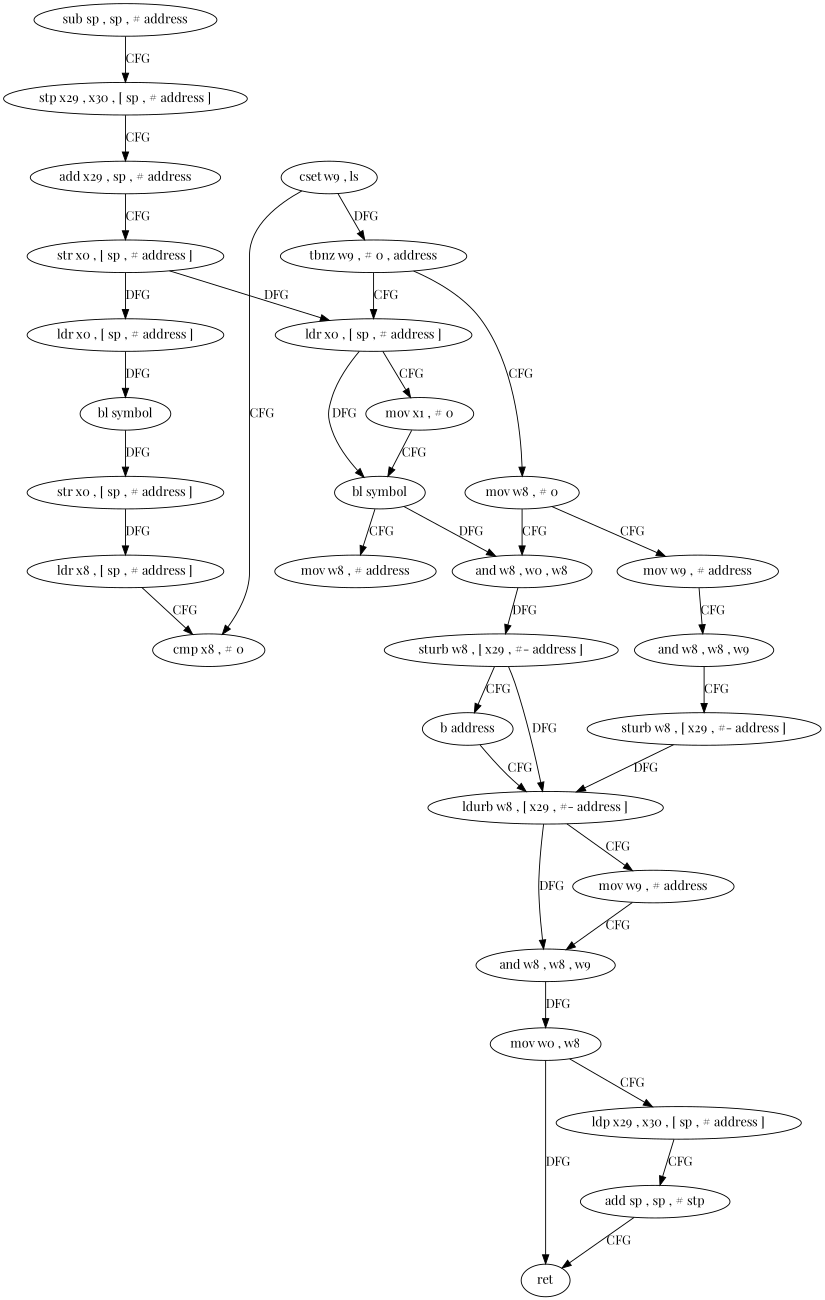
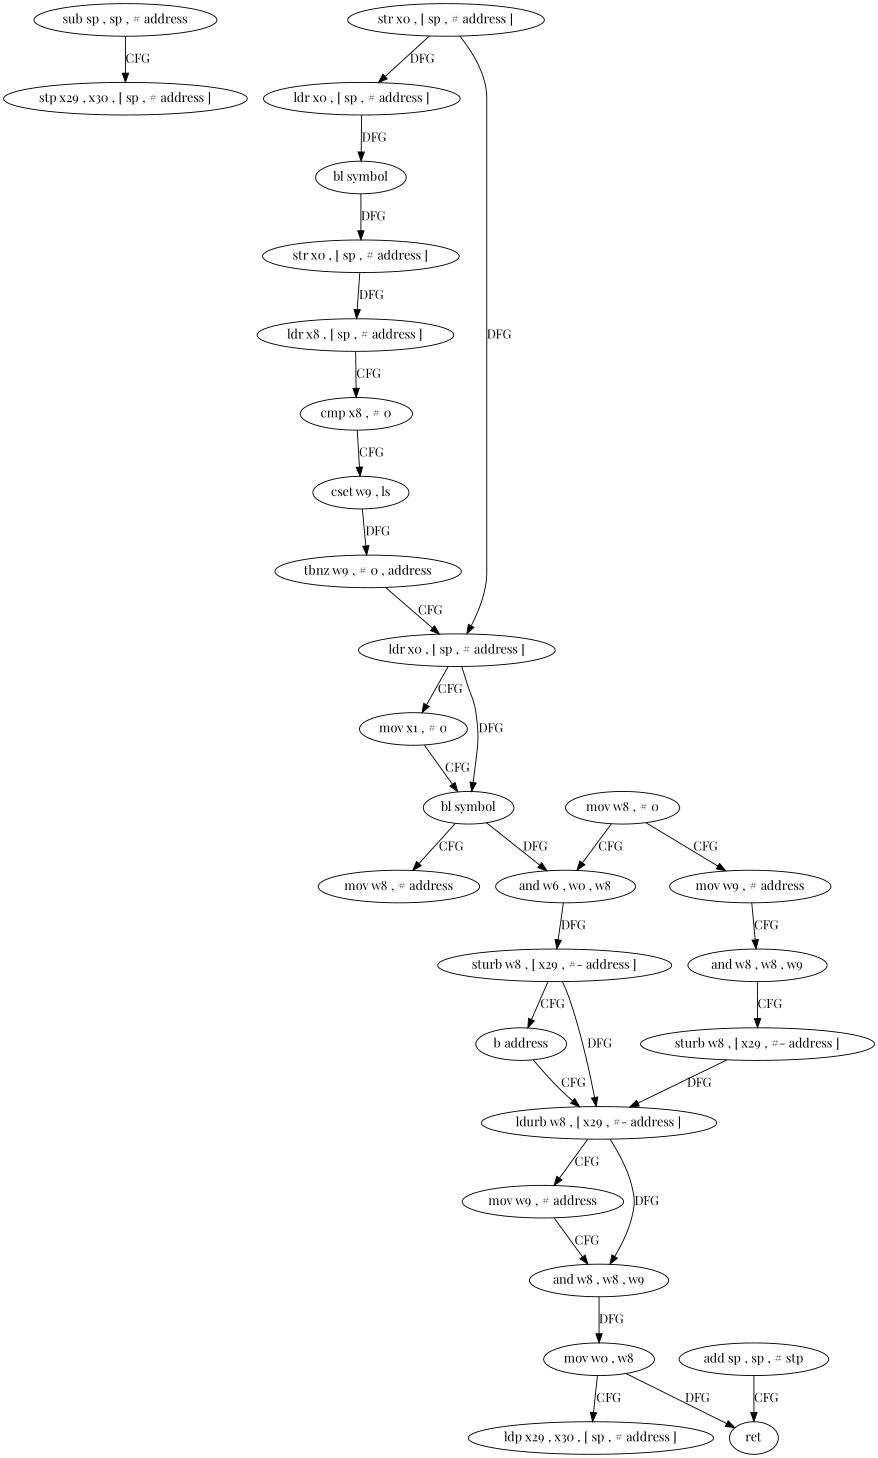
(125, 177) -> none
(498, 351) -> none
(250, 400) -> (358, 449)
(522, 571) -> (566, 887)
(668, 1158) -> none
